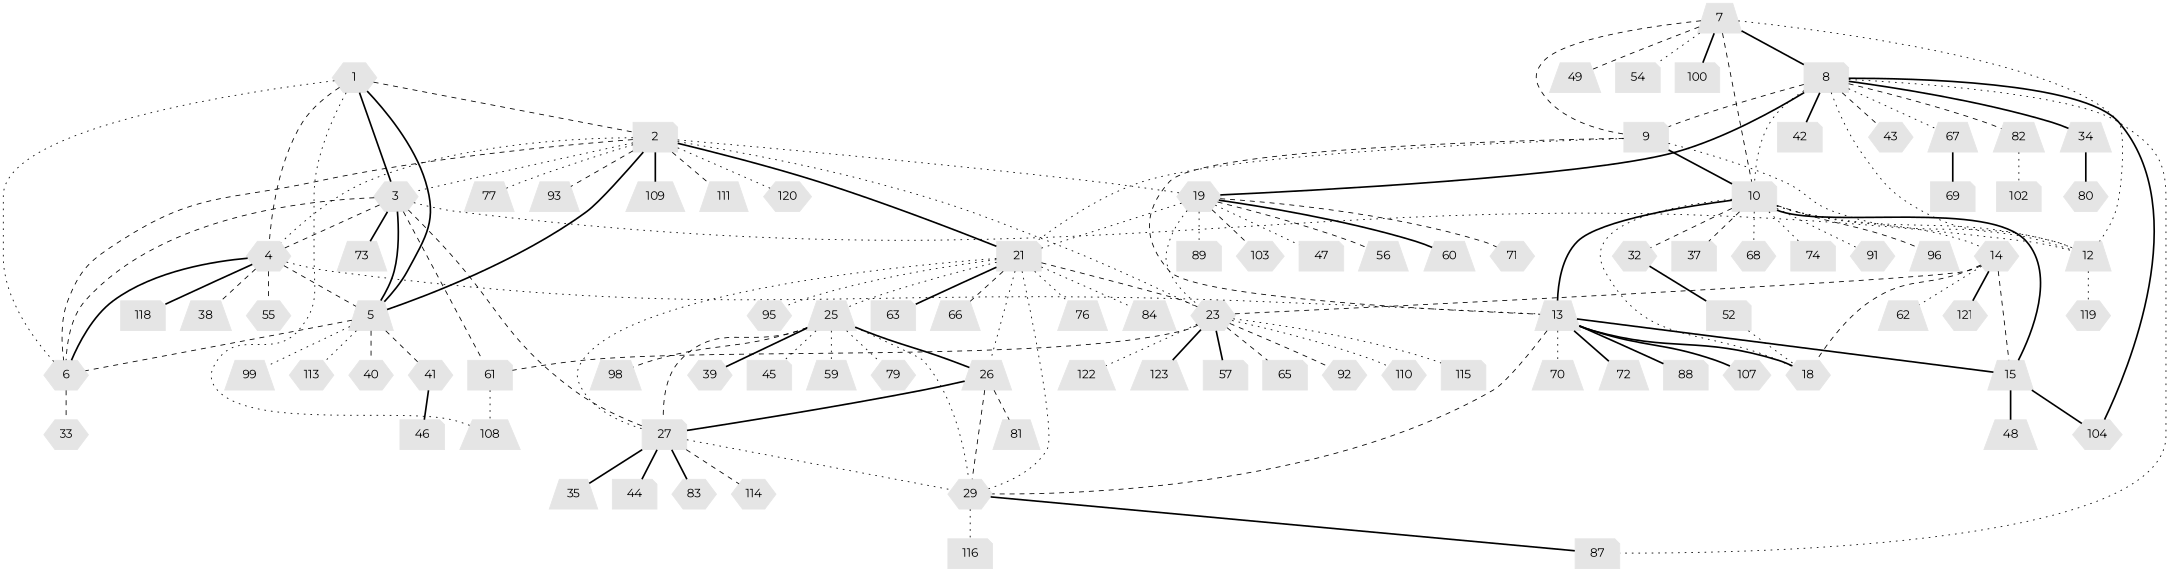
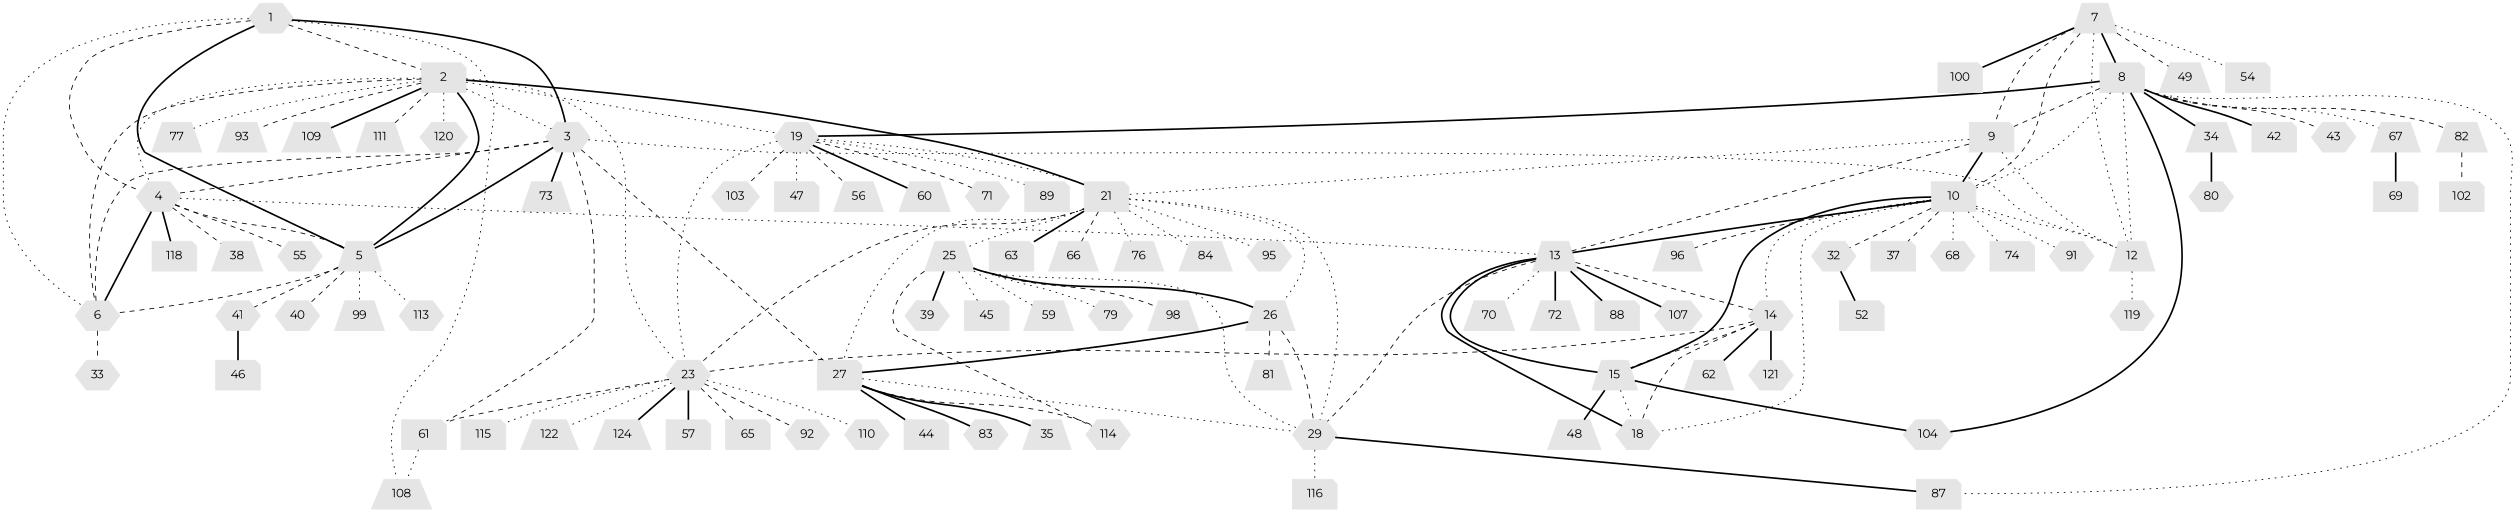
(2019, 167) -> (2462, 167)
none -> (1664, 286)
(1950, 286) -> (1741, 345)
(710, 341) -> (975, 370)
(1773, 349) -> (1626, 405)
(1159, 375) -> (622, 435)
